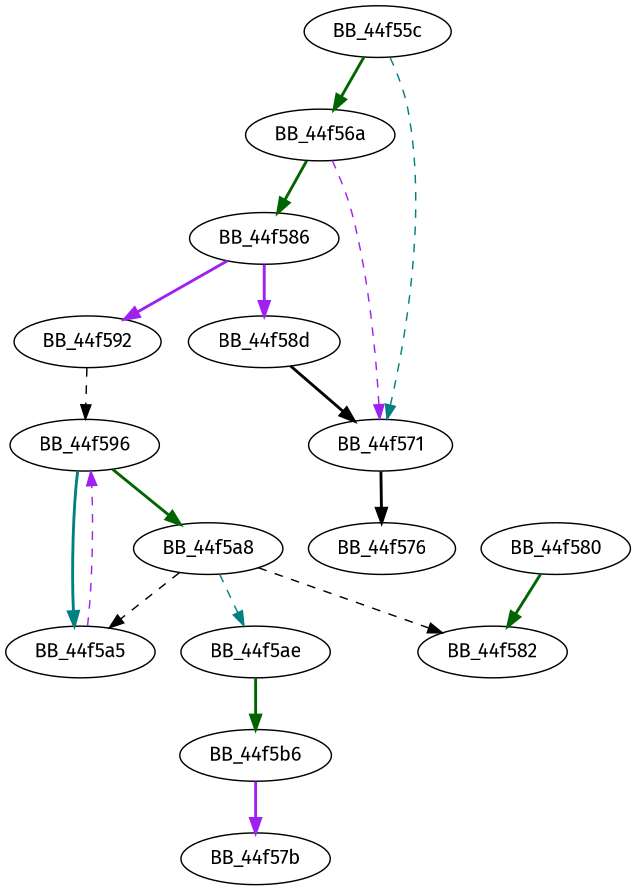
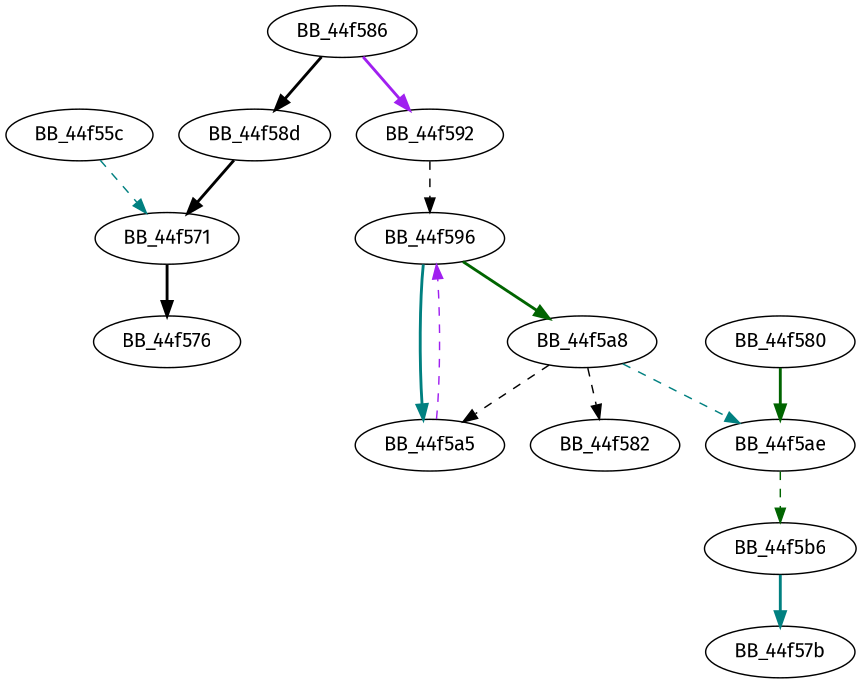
(320, 135) -> none
(264, 283) -> (303, 78)
(528, 594) -> (780, 386)
(256, 697) -> (780, 490)
(256, 800) -> (780, 593)
